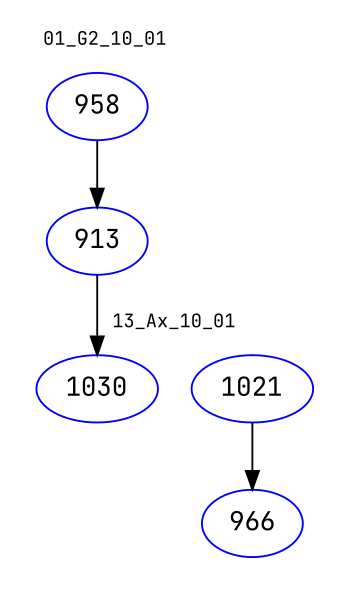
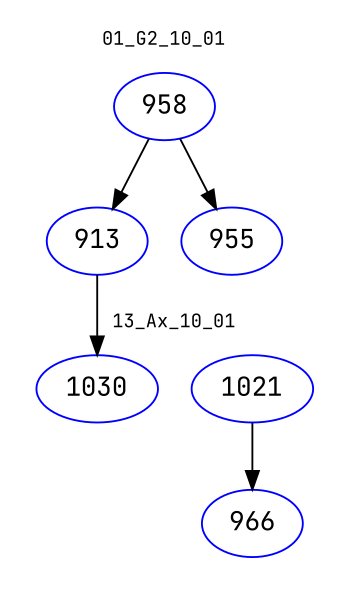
none -> (232, 241)
